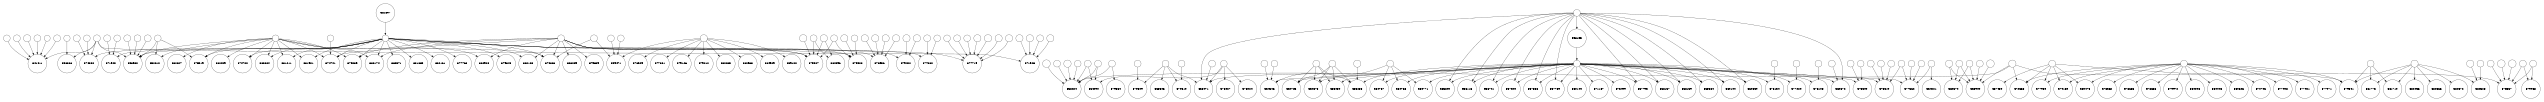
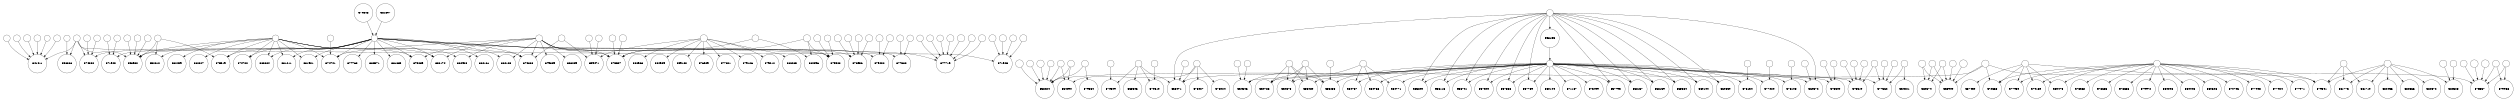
(458, 46) -> (370, 28)
(840, 49) -> (813, 48)
(2305, 89) -> (2278, 89)
